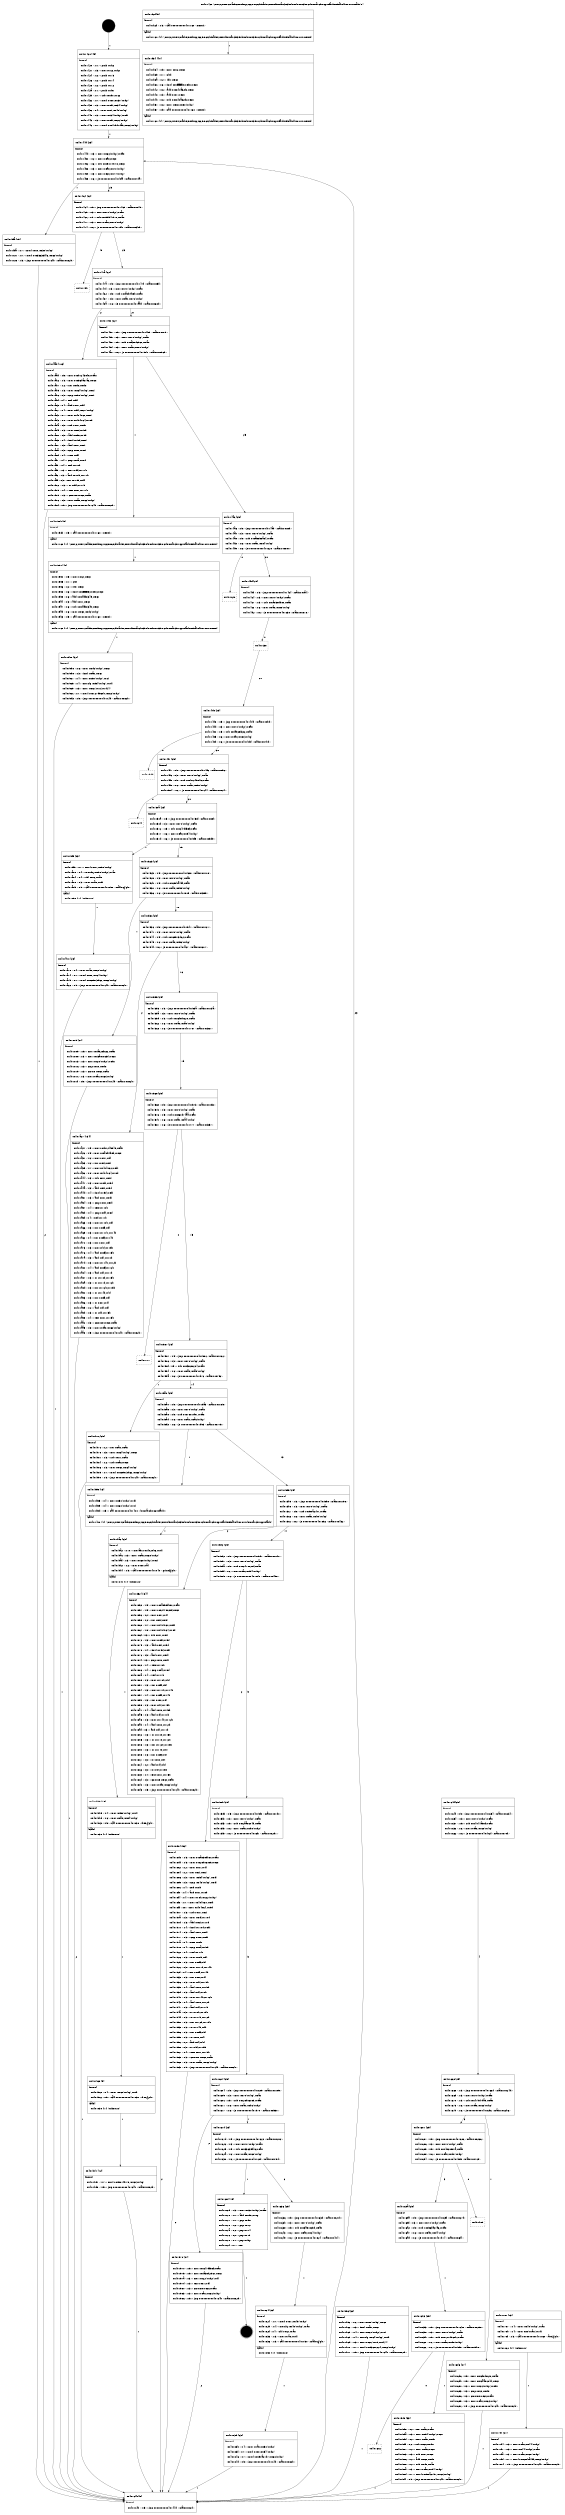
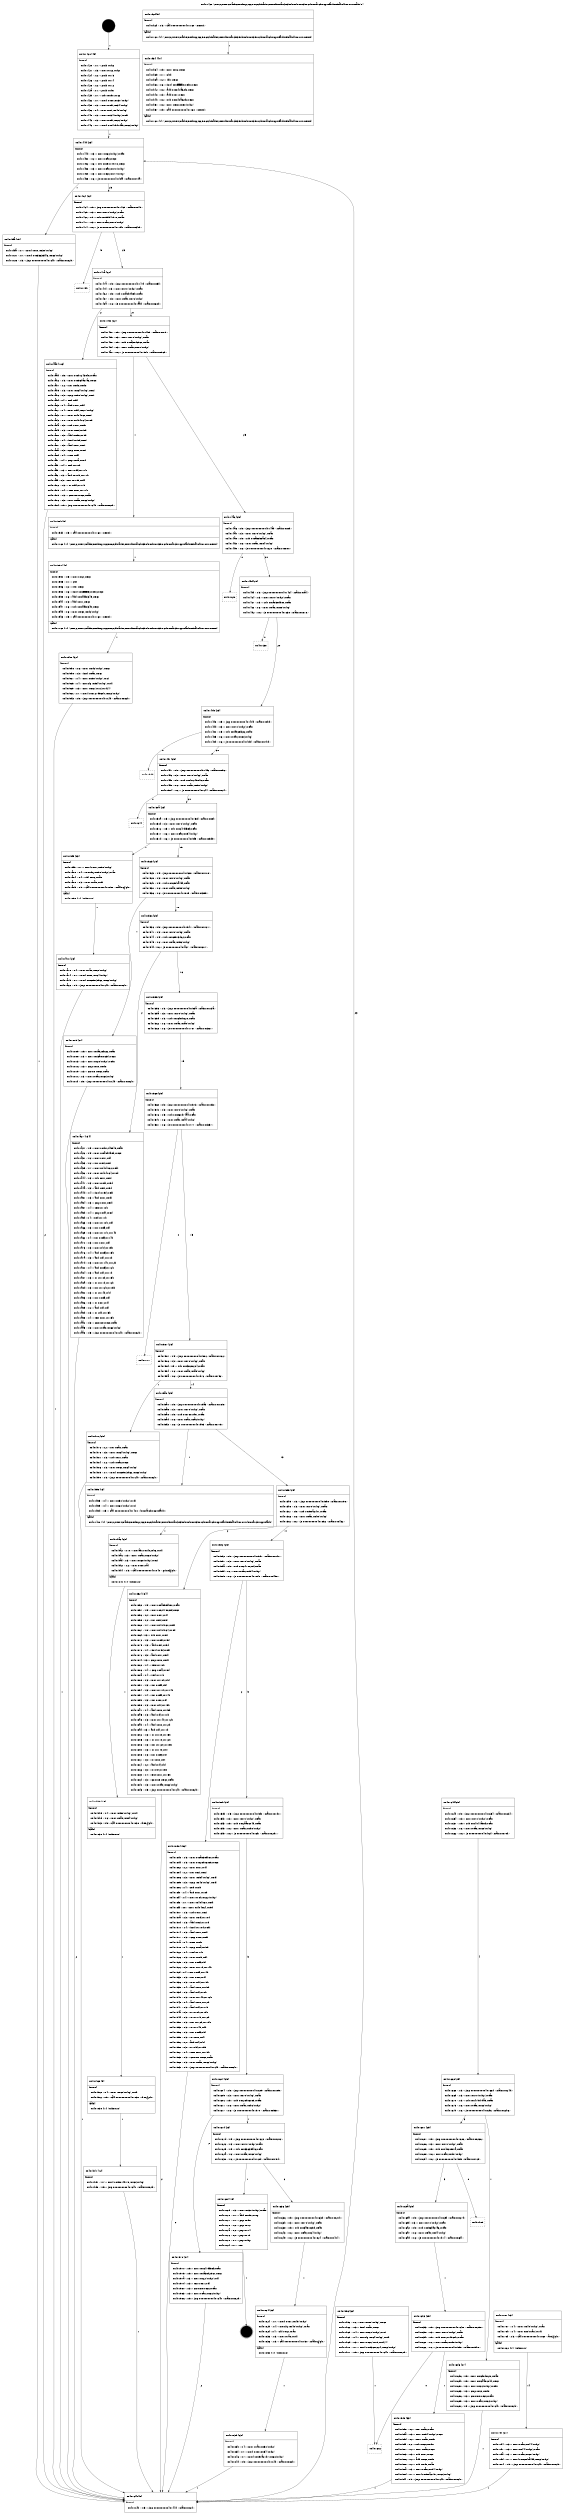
(252, 677) -> (275, 662)
(528, 2385) -> (528, 2385)
(334, 2488) -> (374, 2400)
